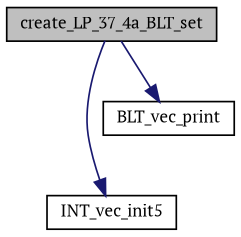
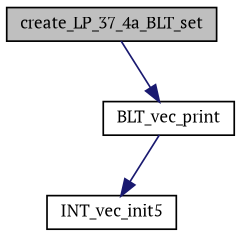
(87, 110) -> (145, 158)
